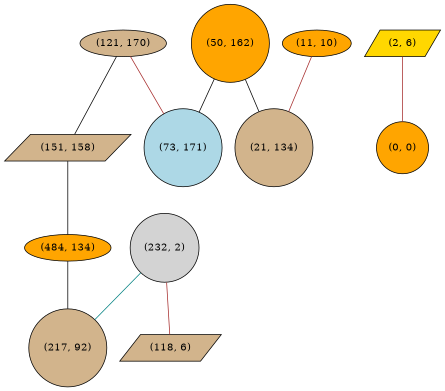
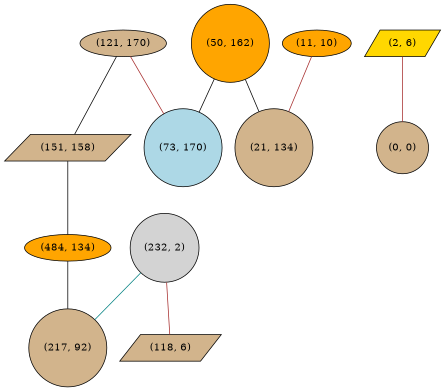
(183, 148) -> (183, 148)
(403, 148) -> (403, 148)
